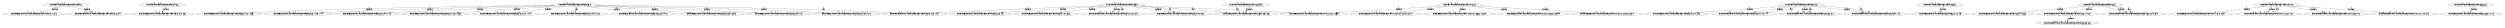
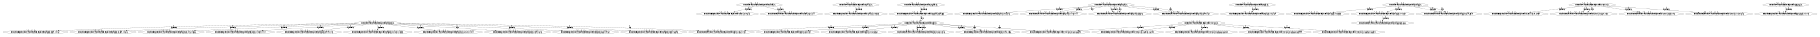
(1182, 9) -> (921, 18)
(1940, 14) -> (1252, 14)
